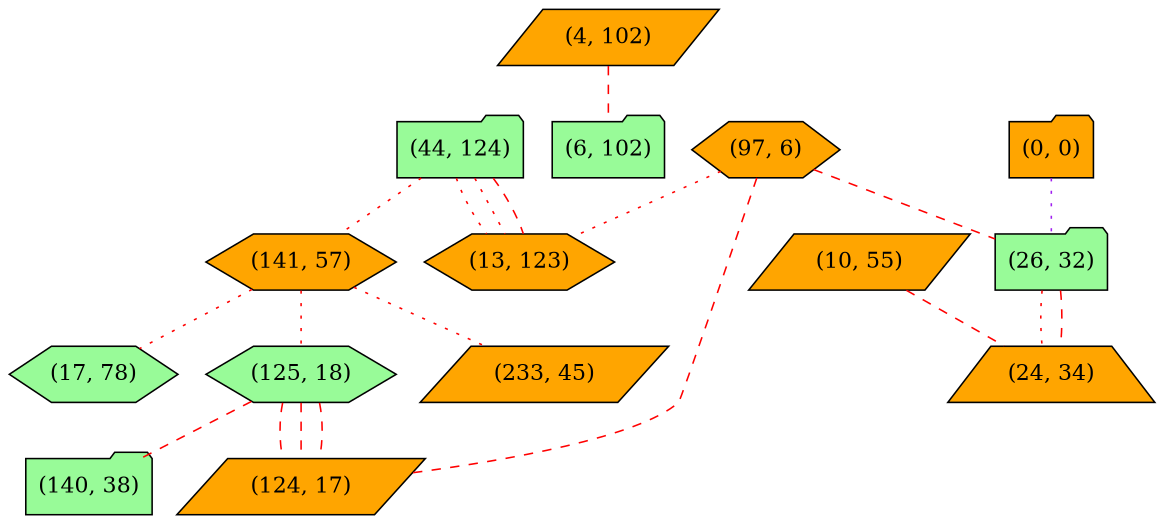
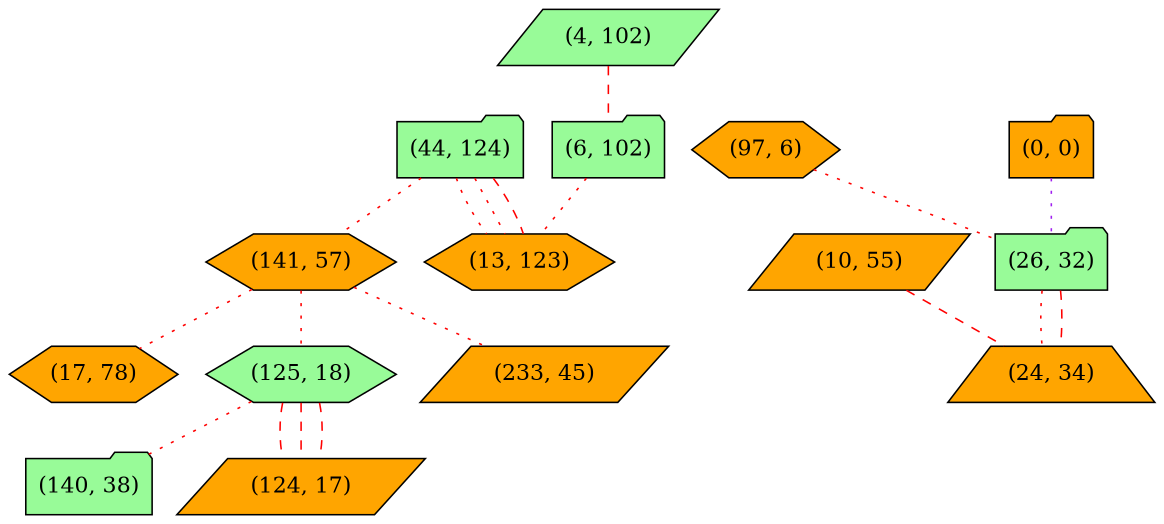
(608, 37) -> (608, 37)
(647, 204) -> (564, 206)
(904, 204) -> (904, 204)
(94, 374) -> (94, 374)
(661, 414) -> none
(196, 430) -> (196, 430)
